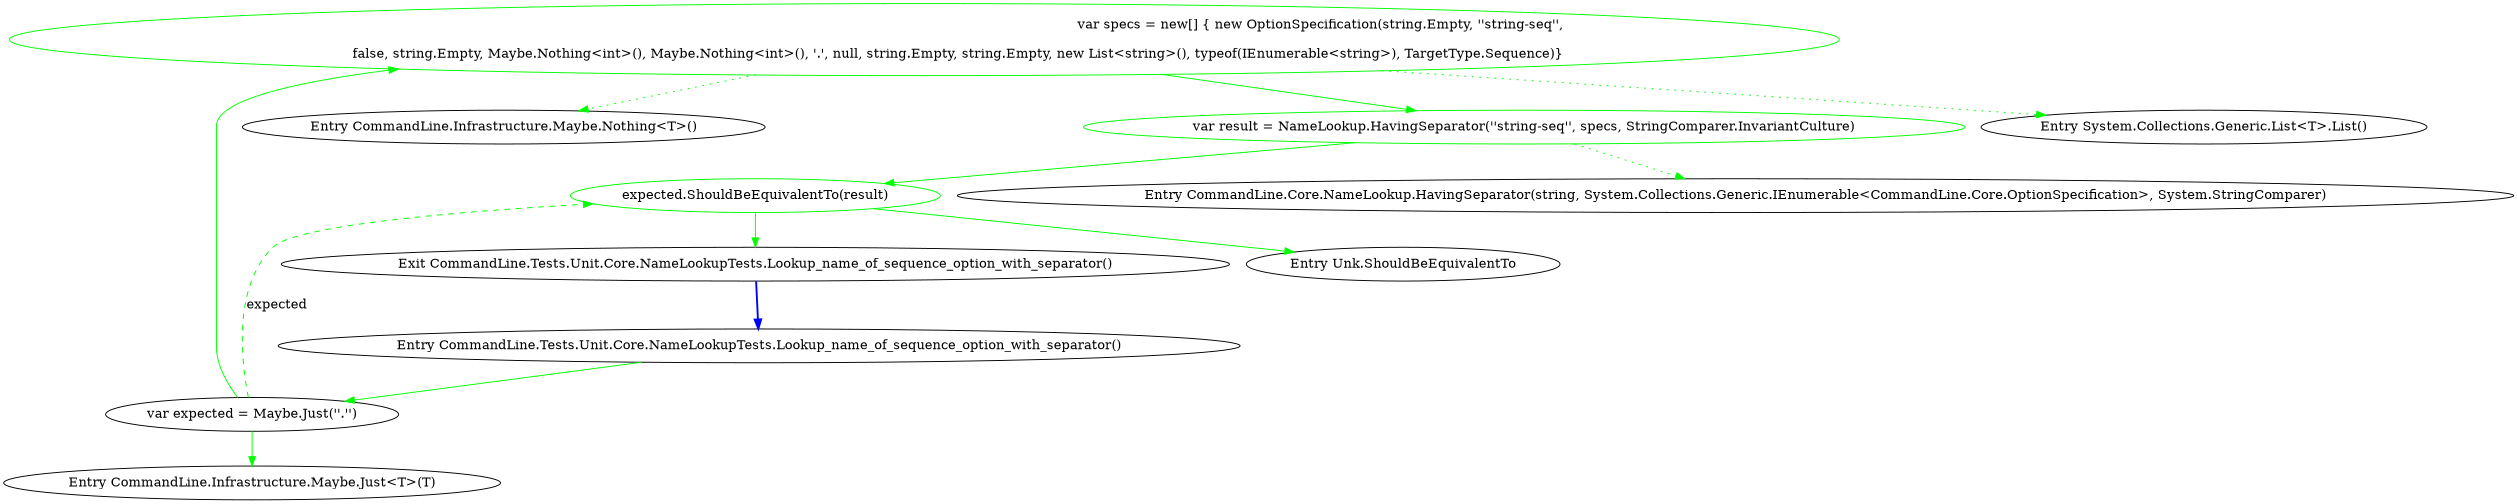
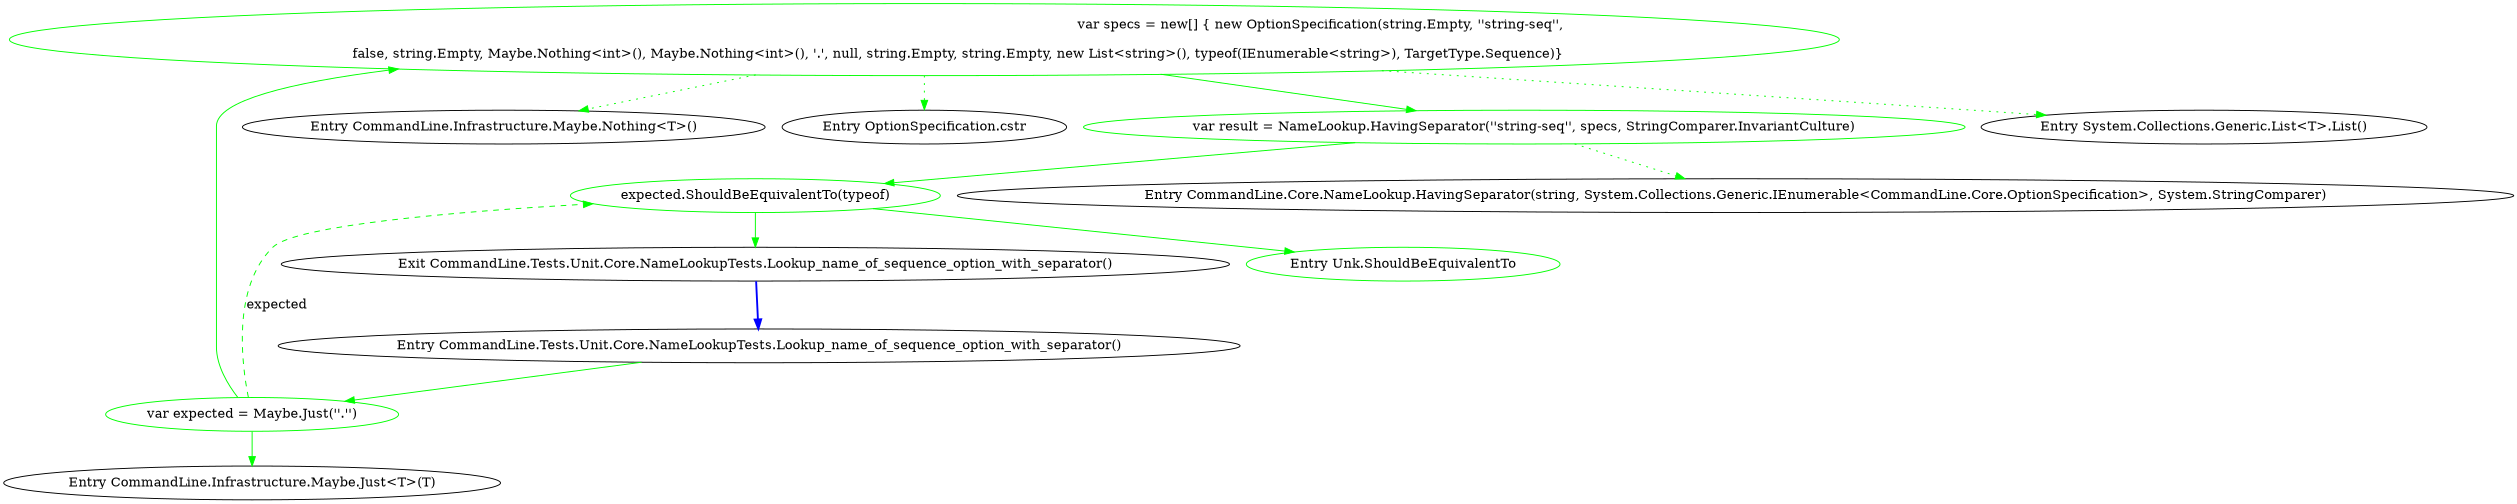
none -> (924, 127)
(755, 196) -> (755, 196)
(1403, 264) -> (1403, 264)
(252, 414) -> (252, 414)
